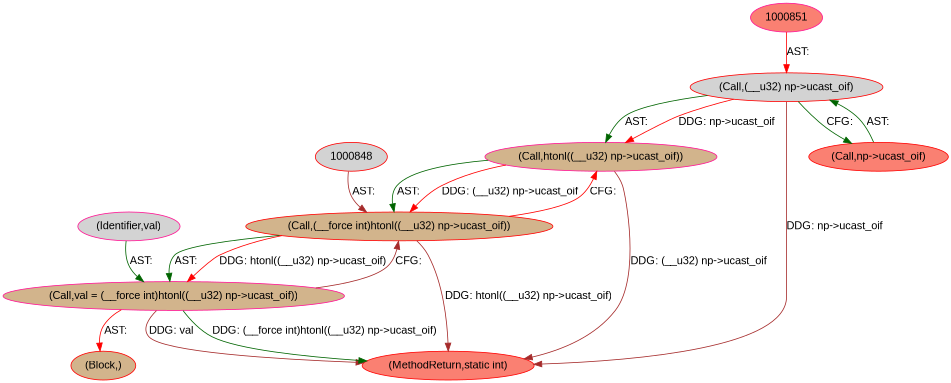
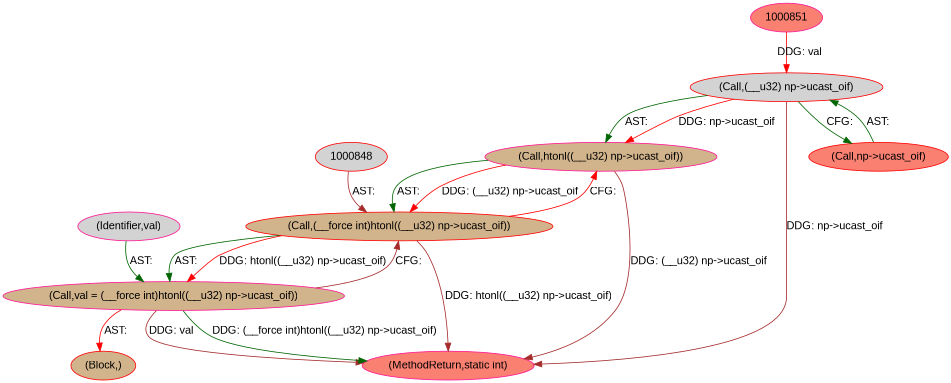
(800, 52) -> (800, 52)
(448, 366) -> (448, 366)
